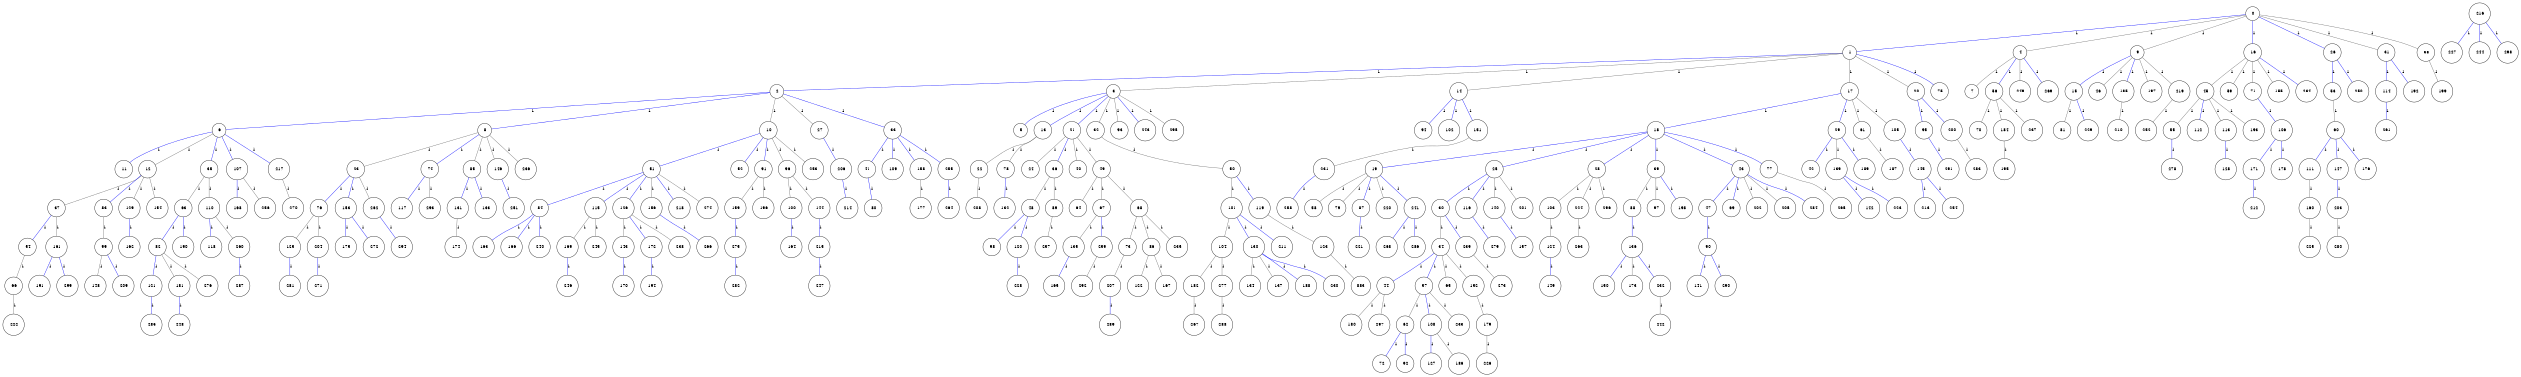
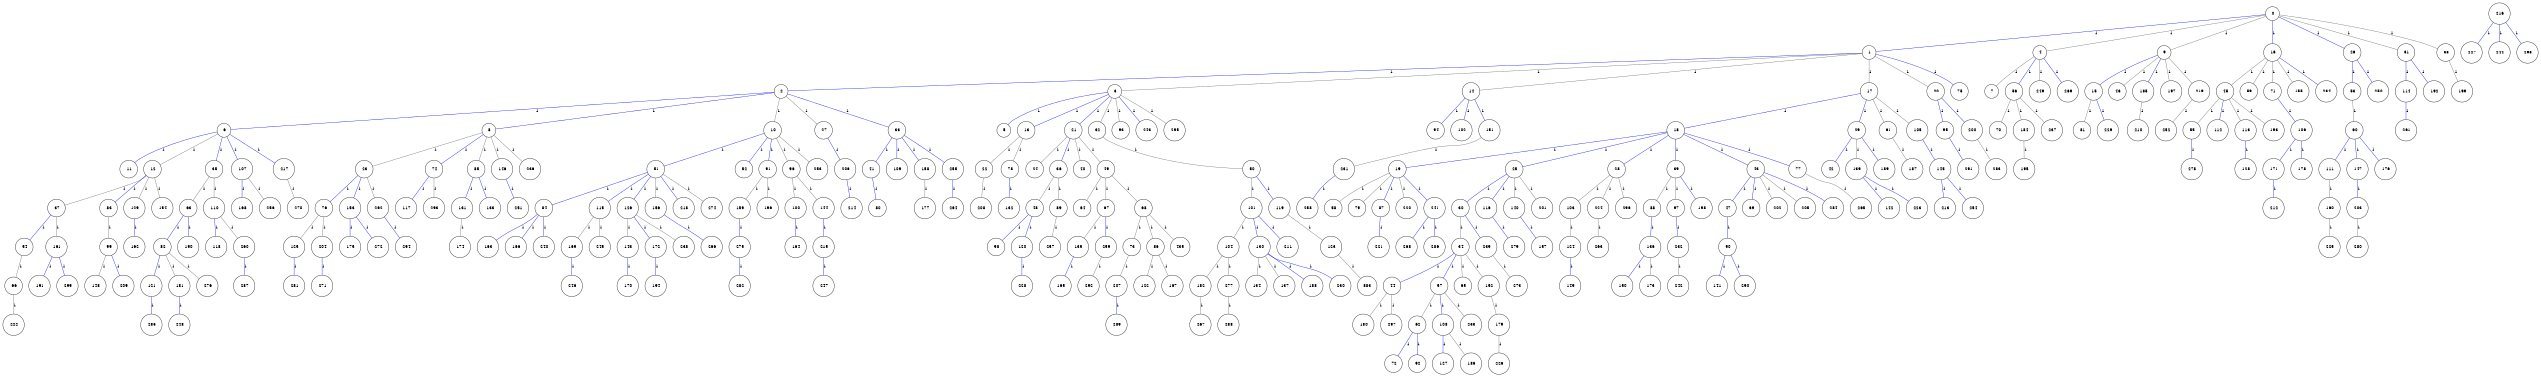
(1177, 247) -> (1180, 247)
(1646, 266) -> (1677, 226)
